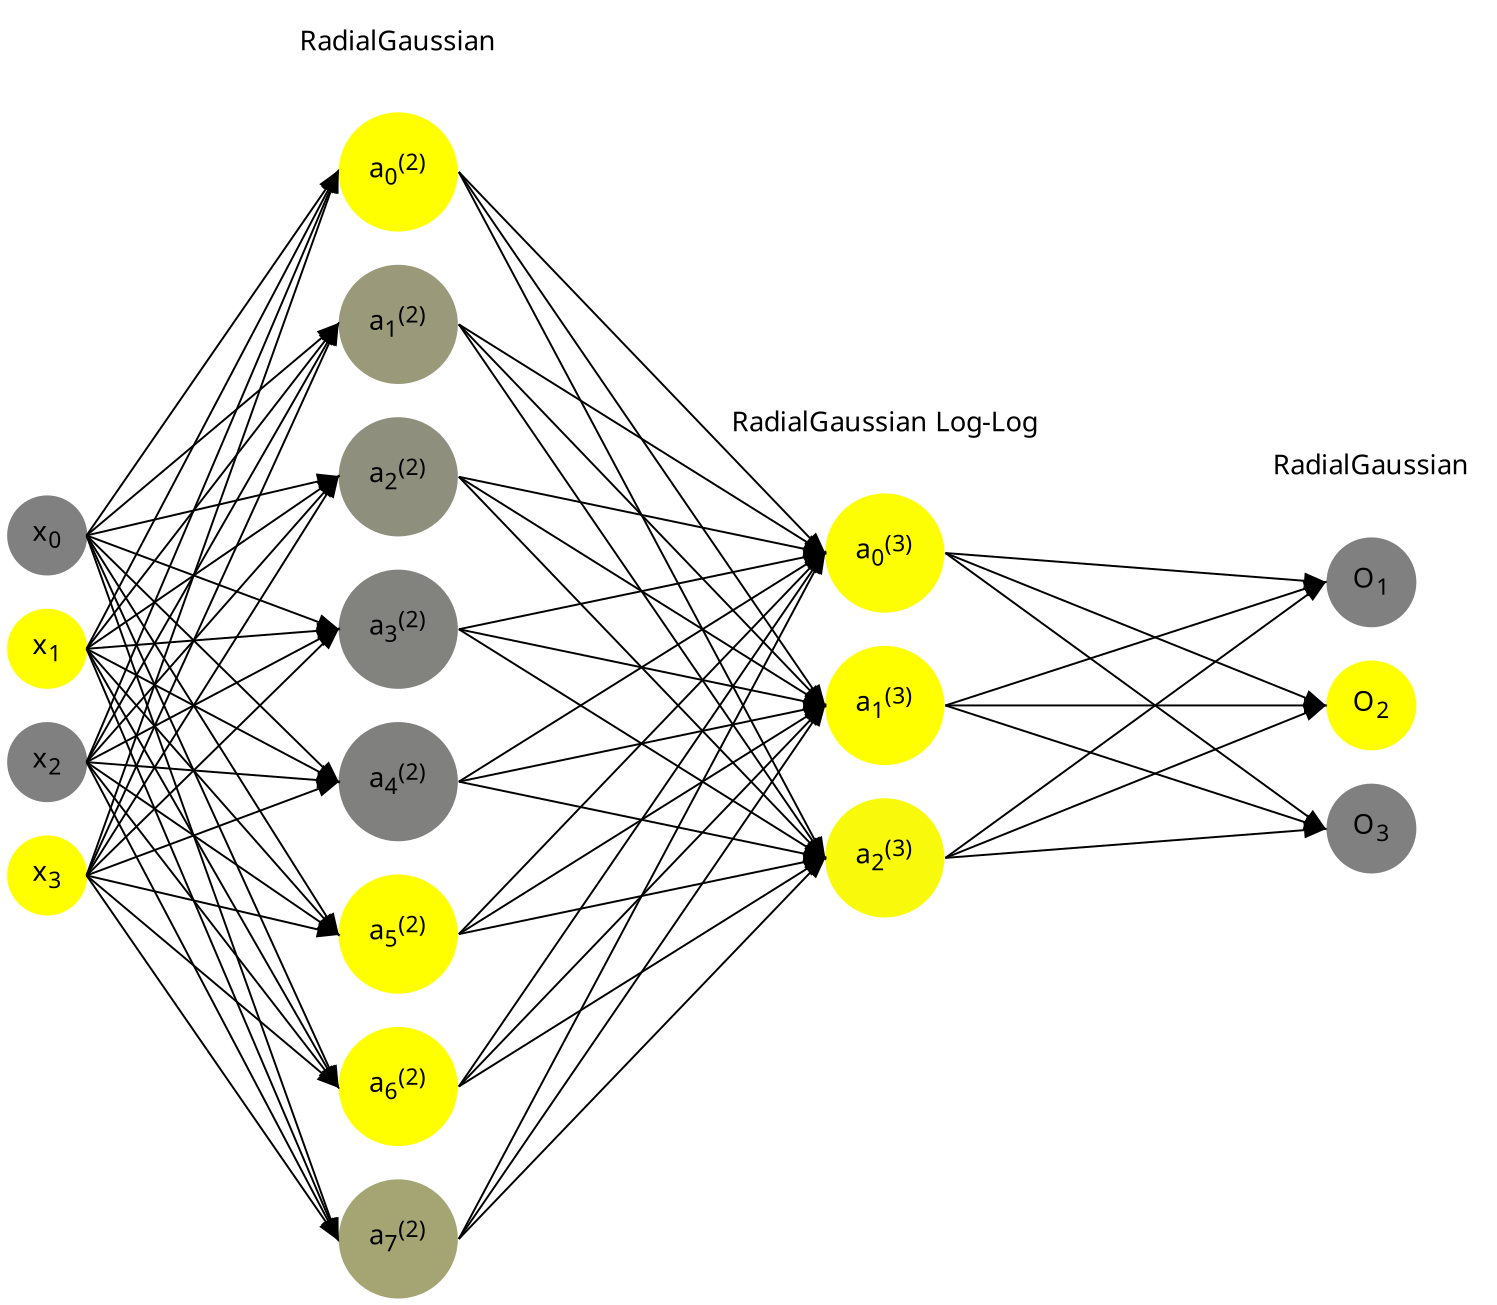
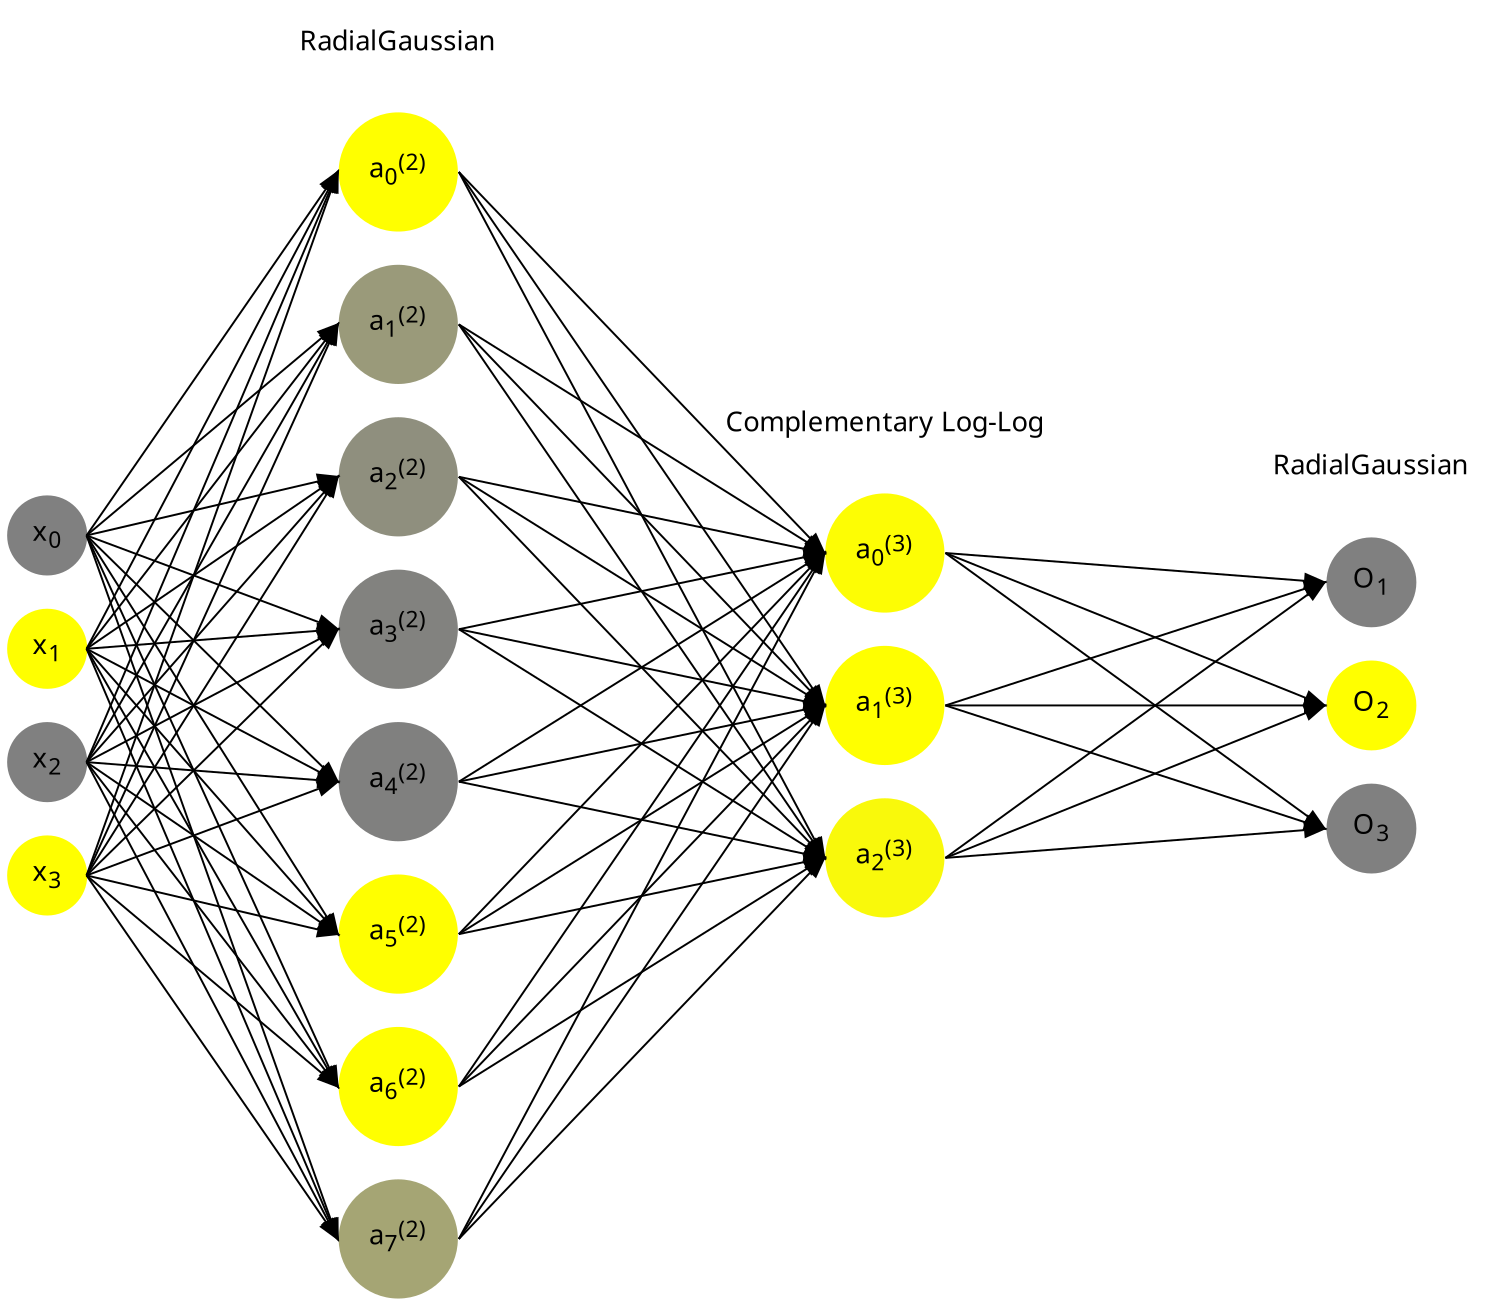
(885, 424) -> (885, 424)
